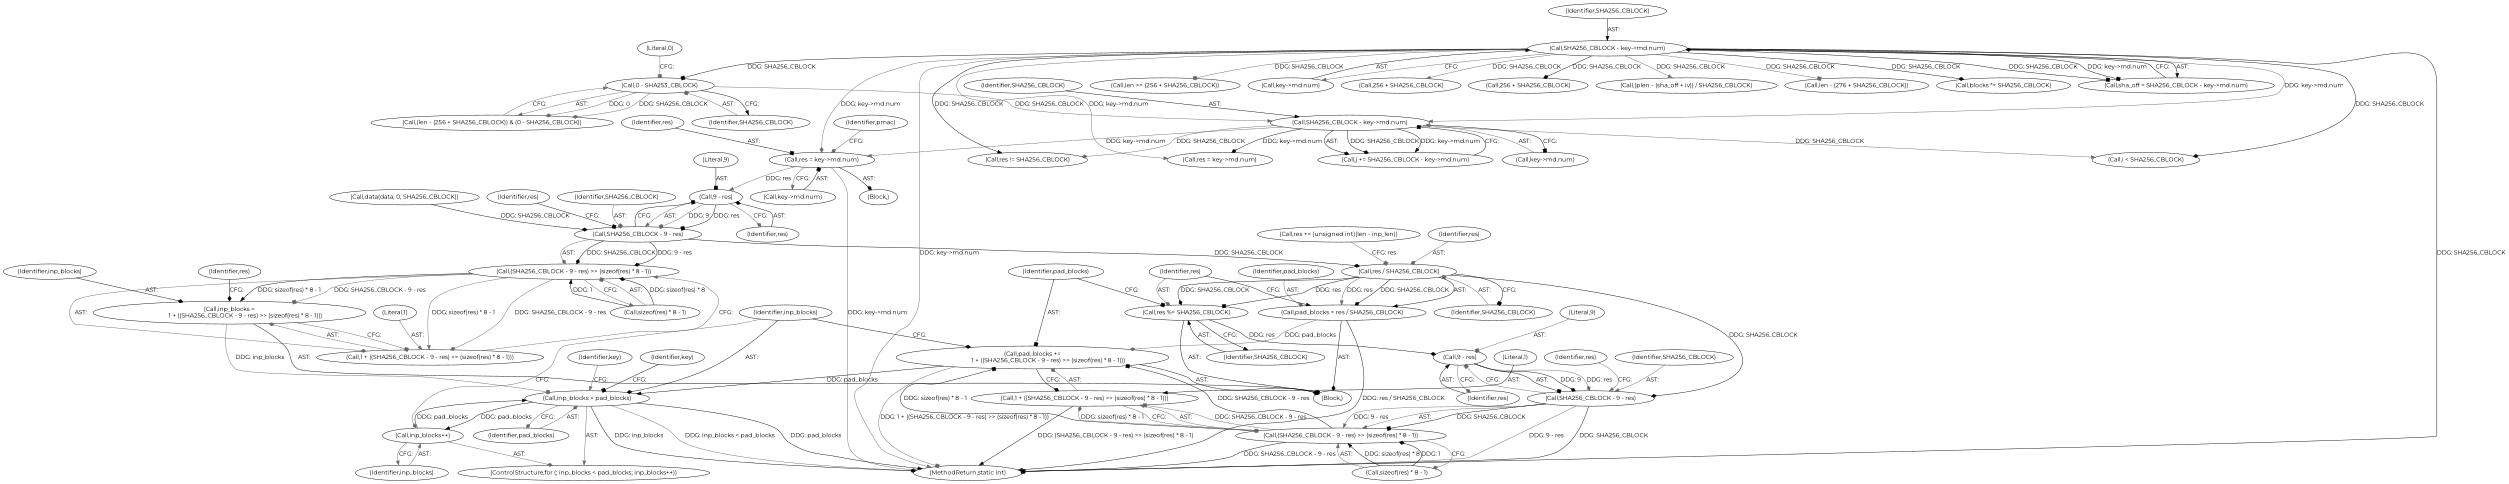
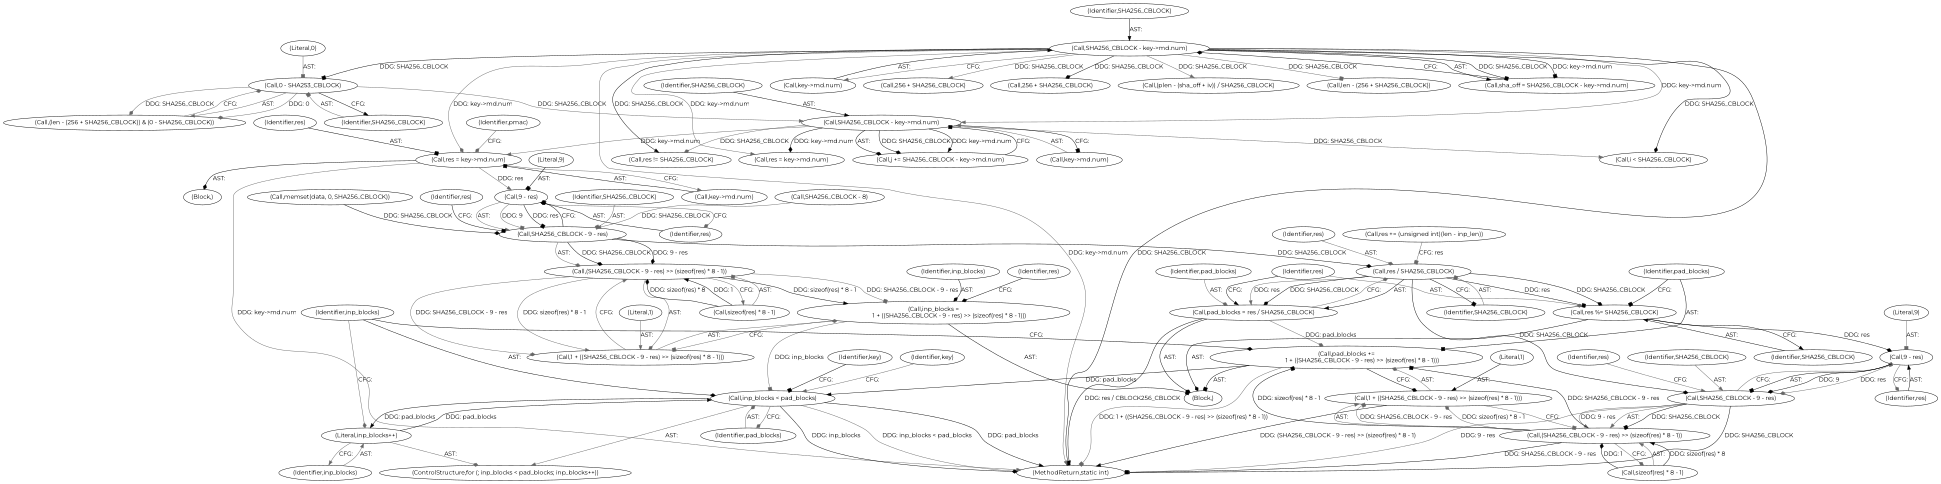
(668, 67) -> (310, 67)
(1165, 86) -> none
(1857, 86) -> (1379, 86)
(2003, 86) -> none
(552, 96) -> (220, 103)
(404, 197) -> (330, 197)
none -> (830, 197)
none -> (1349, 297)
(1404, 398) -> (1132, 398)
(423, 436) -> (366, 436)
